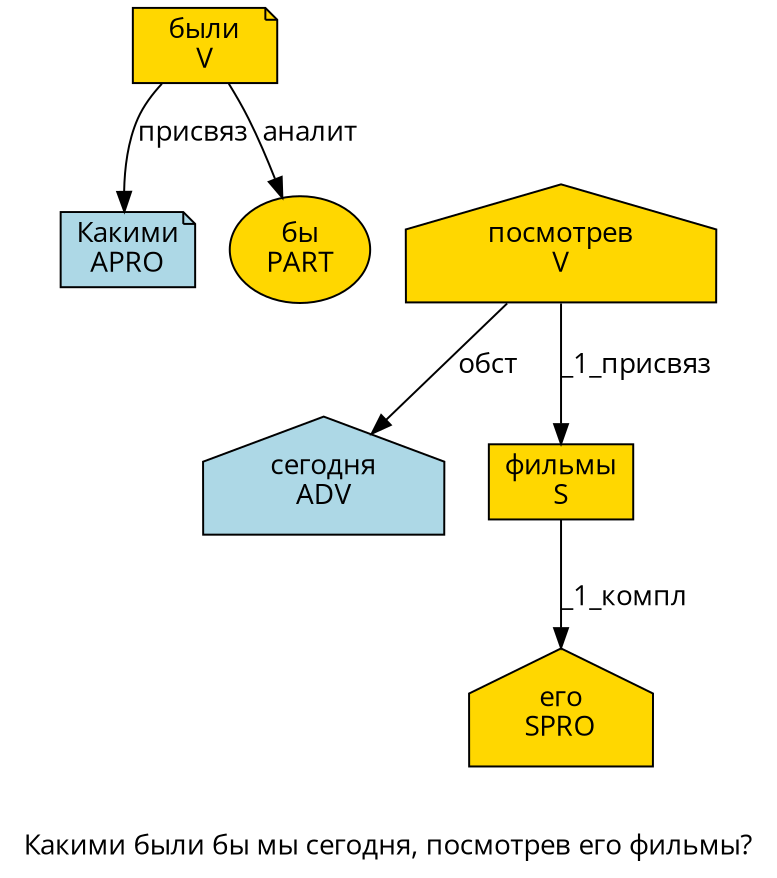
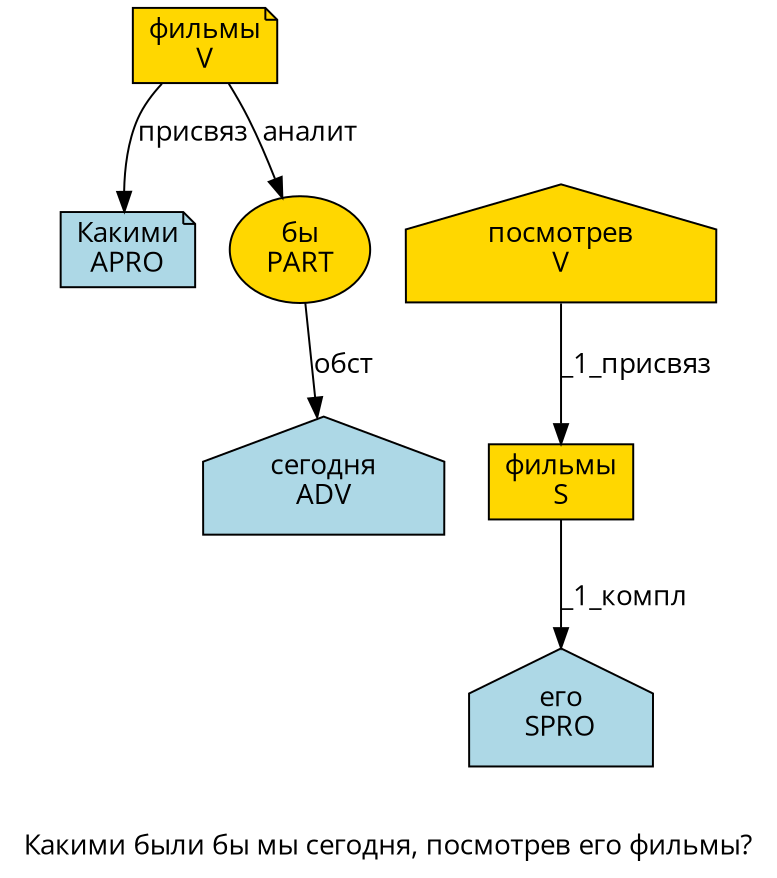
(205, 45) -> (205, 45)
(447, 362) -> (310, 350)
(561, 714) -> (561, 714)
